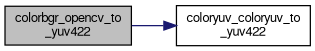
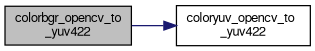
(243, 26) -> (243, 26)
